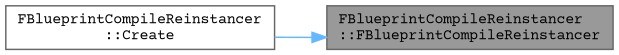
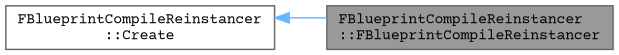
(293, 37) -> (308, 18)
